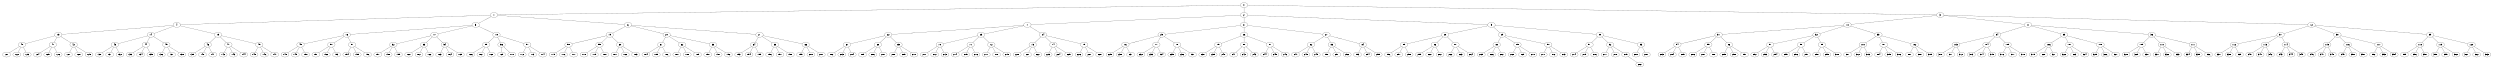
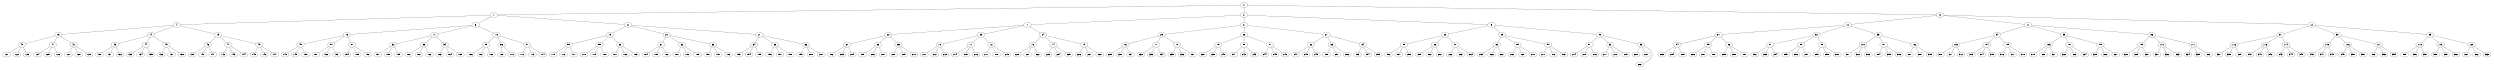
(1633, 60) -> (1652, 55)
